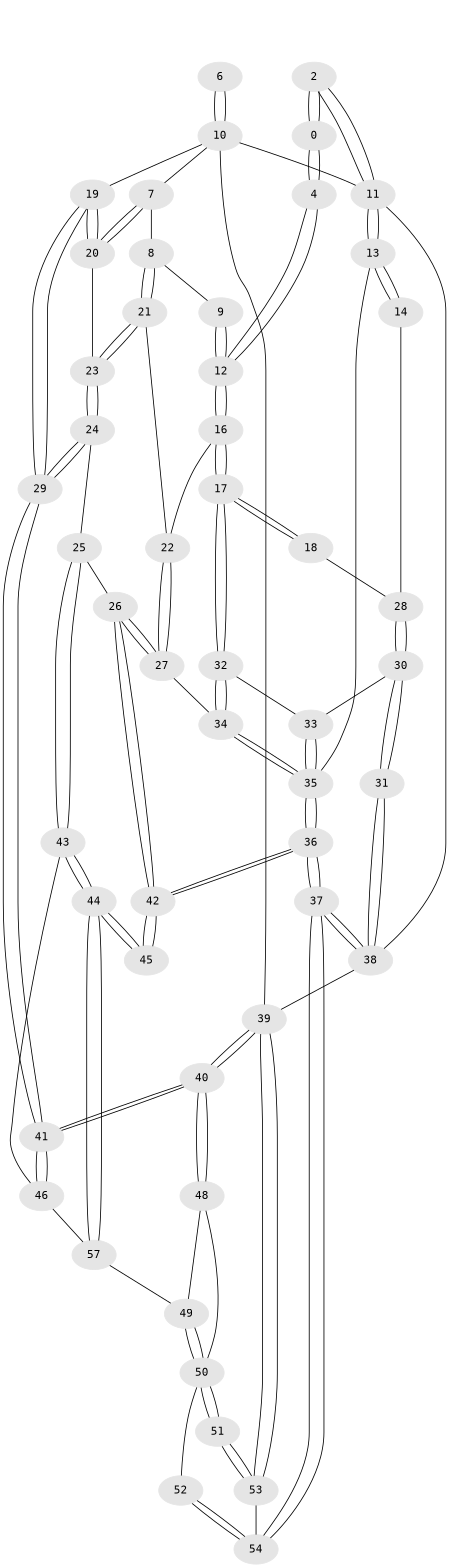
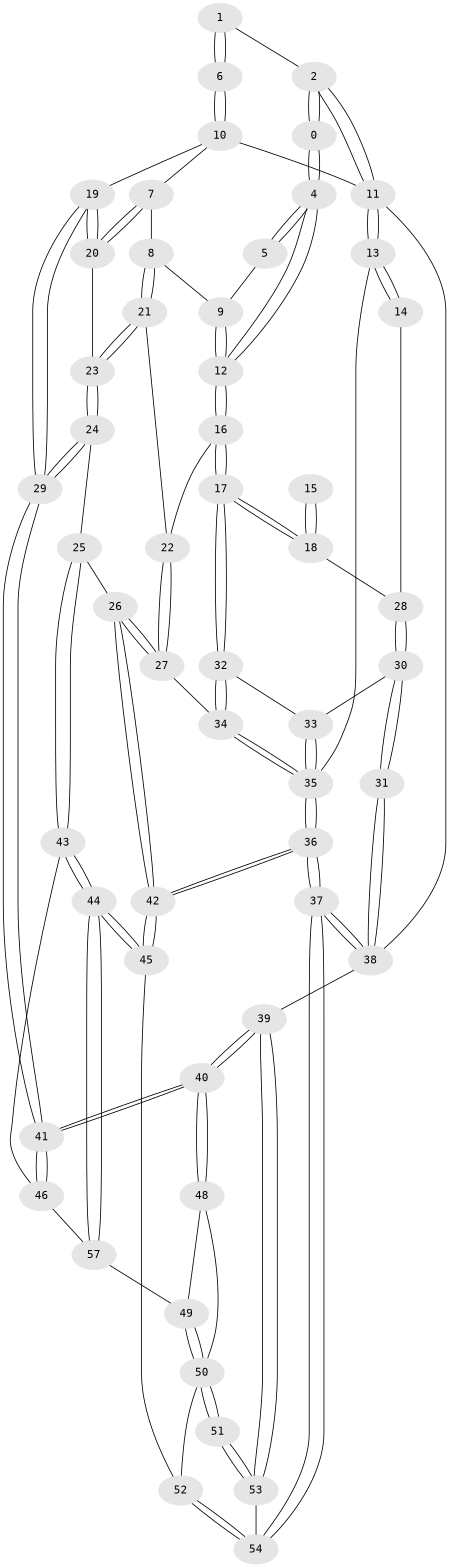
none -> (220, 18)
none -> (265, 254)
none -> (311, 489)
(266, 574) -> none
none -> (142, 1229)
